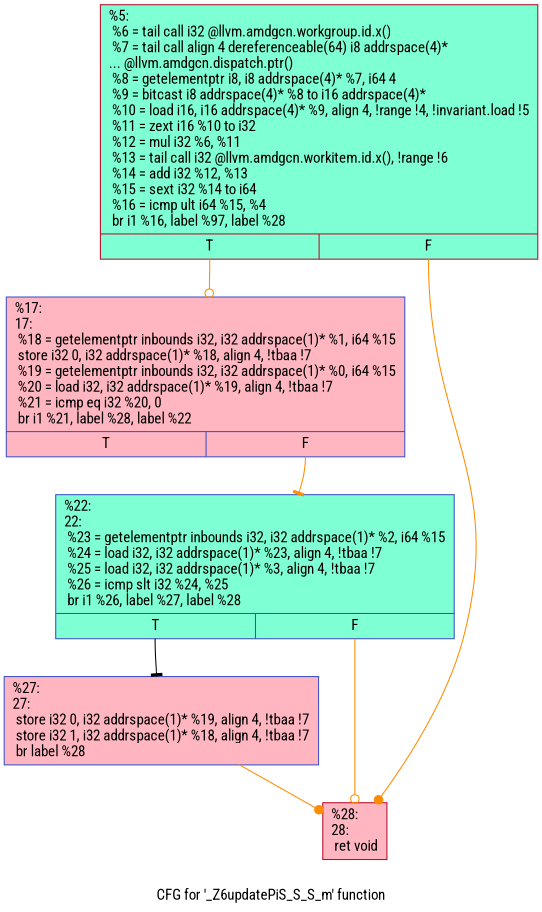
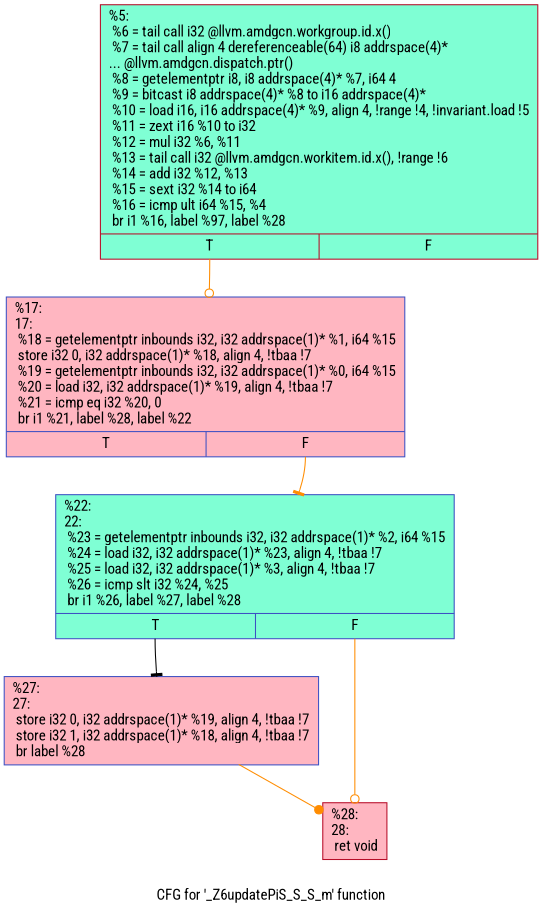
(476, 536) -> none
